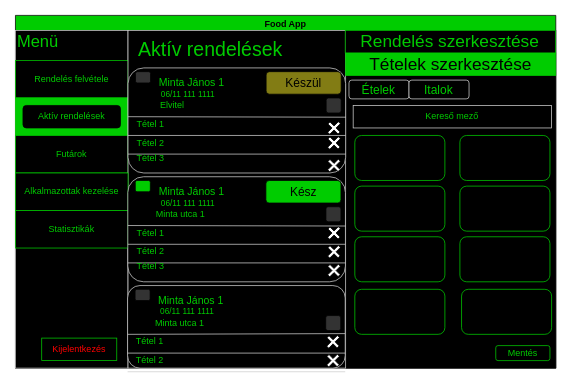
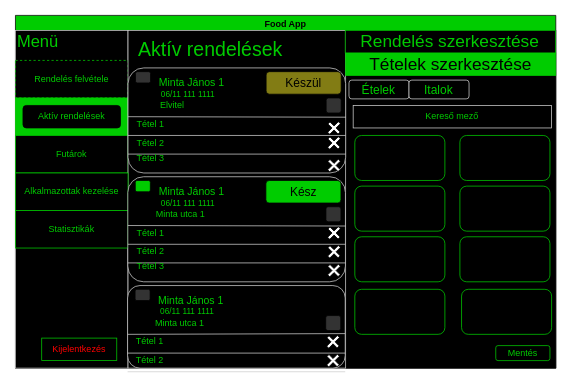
(72, 79) -> (72, 79)
